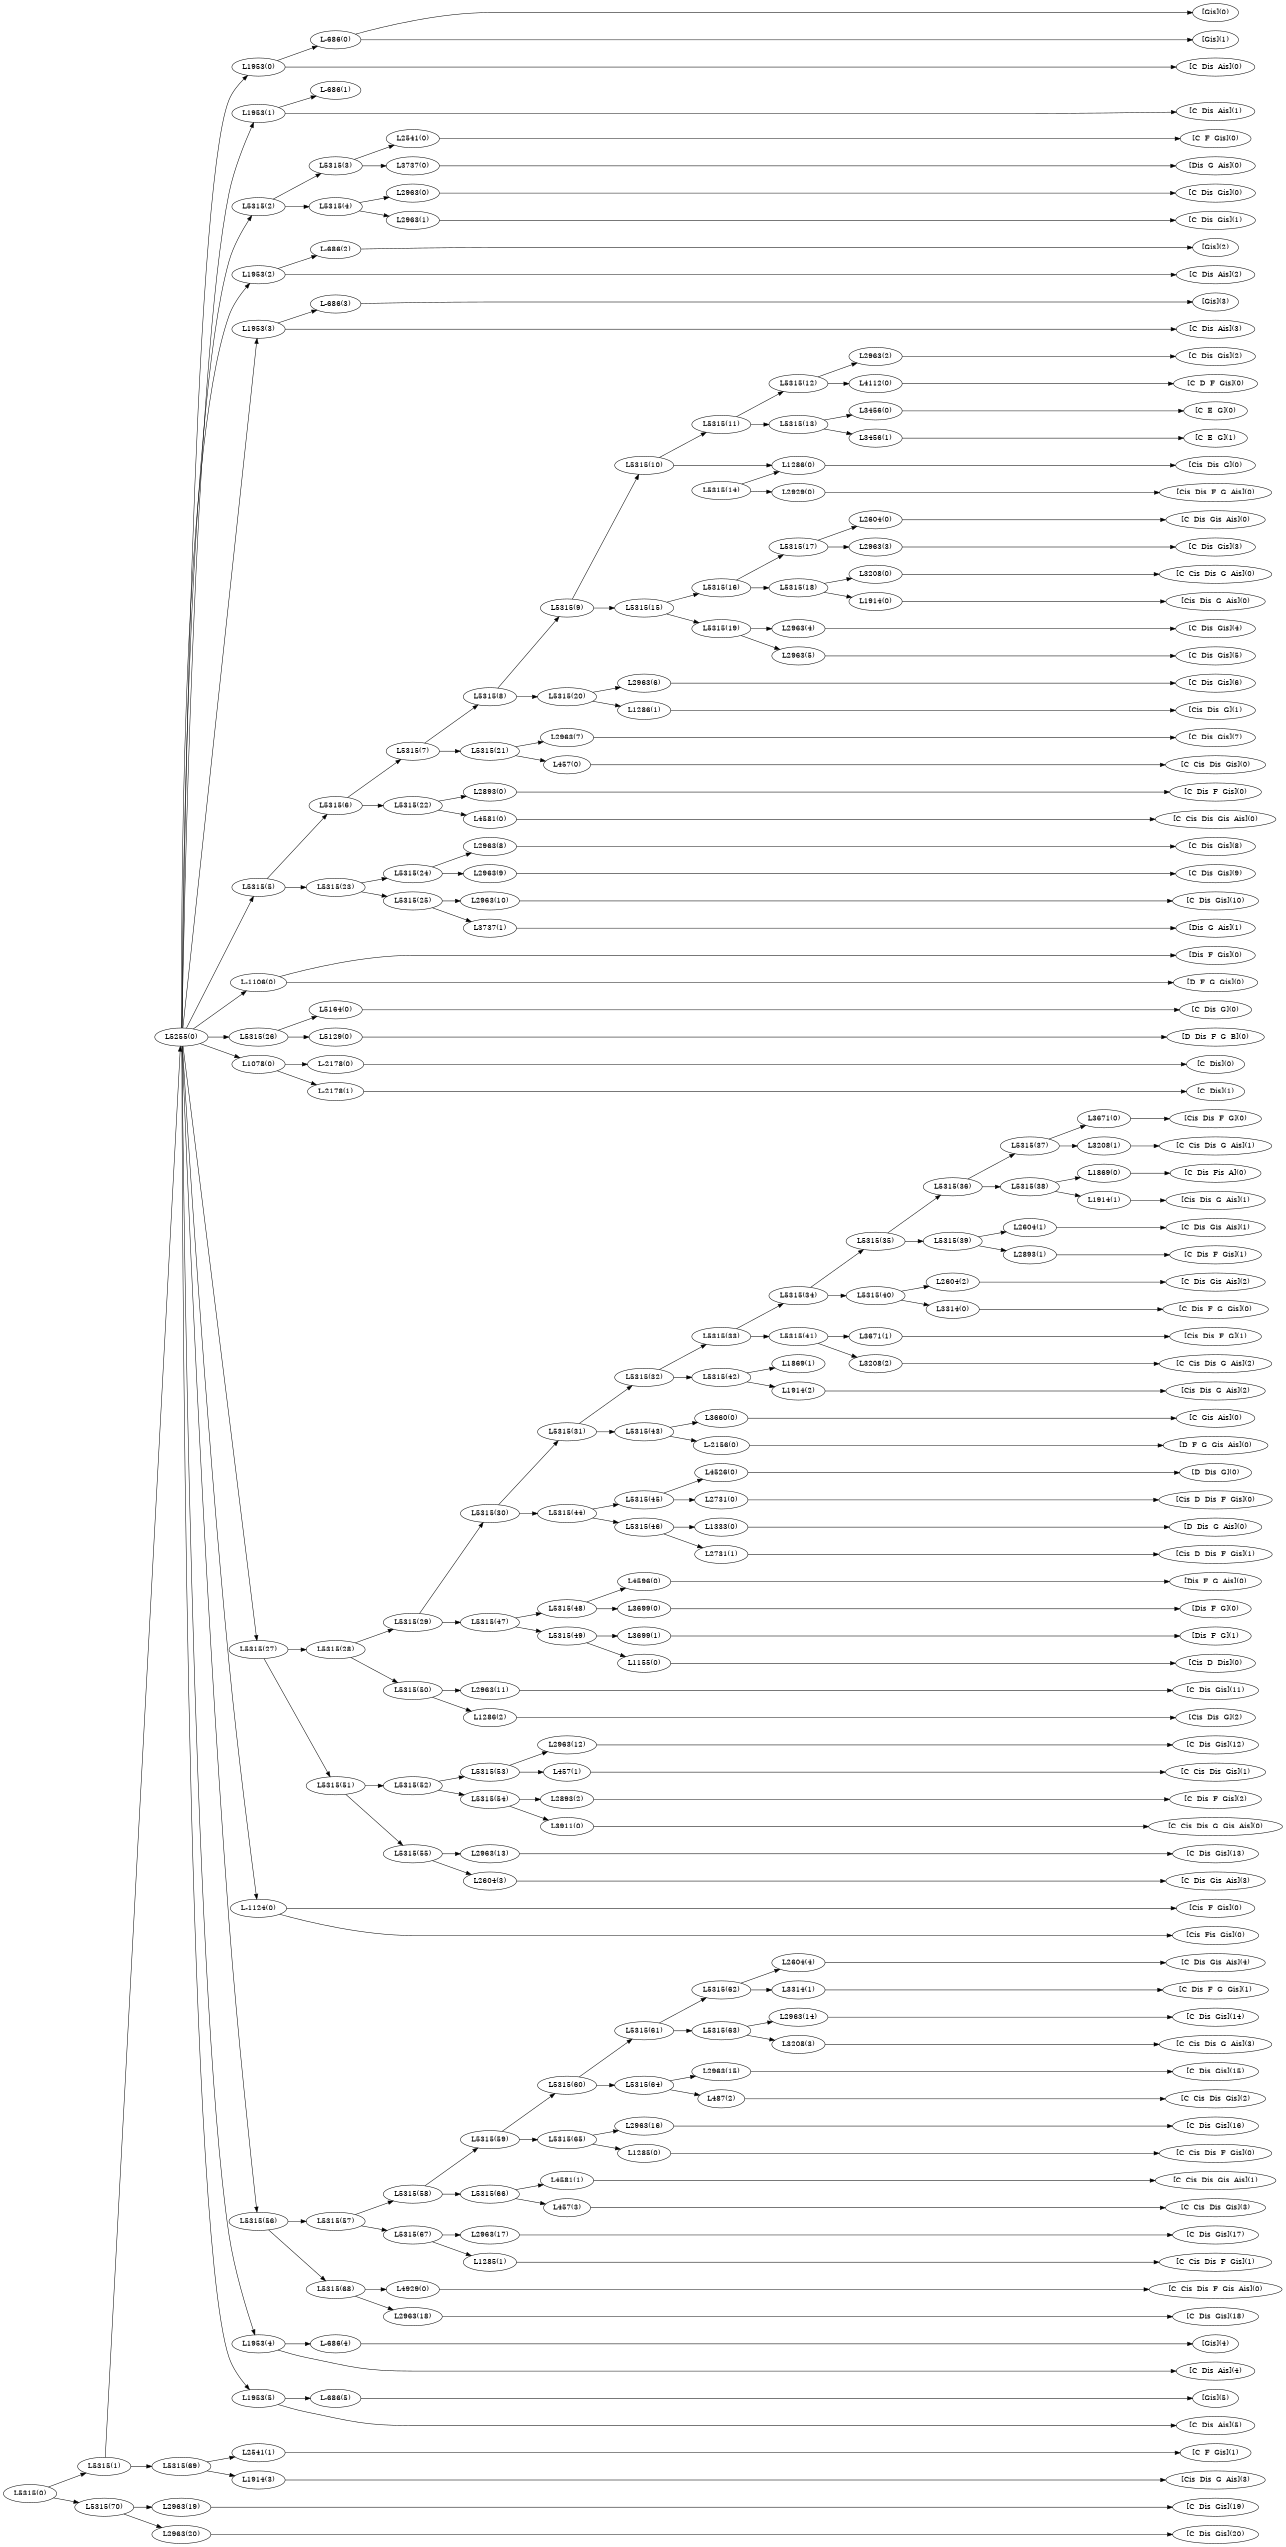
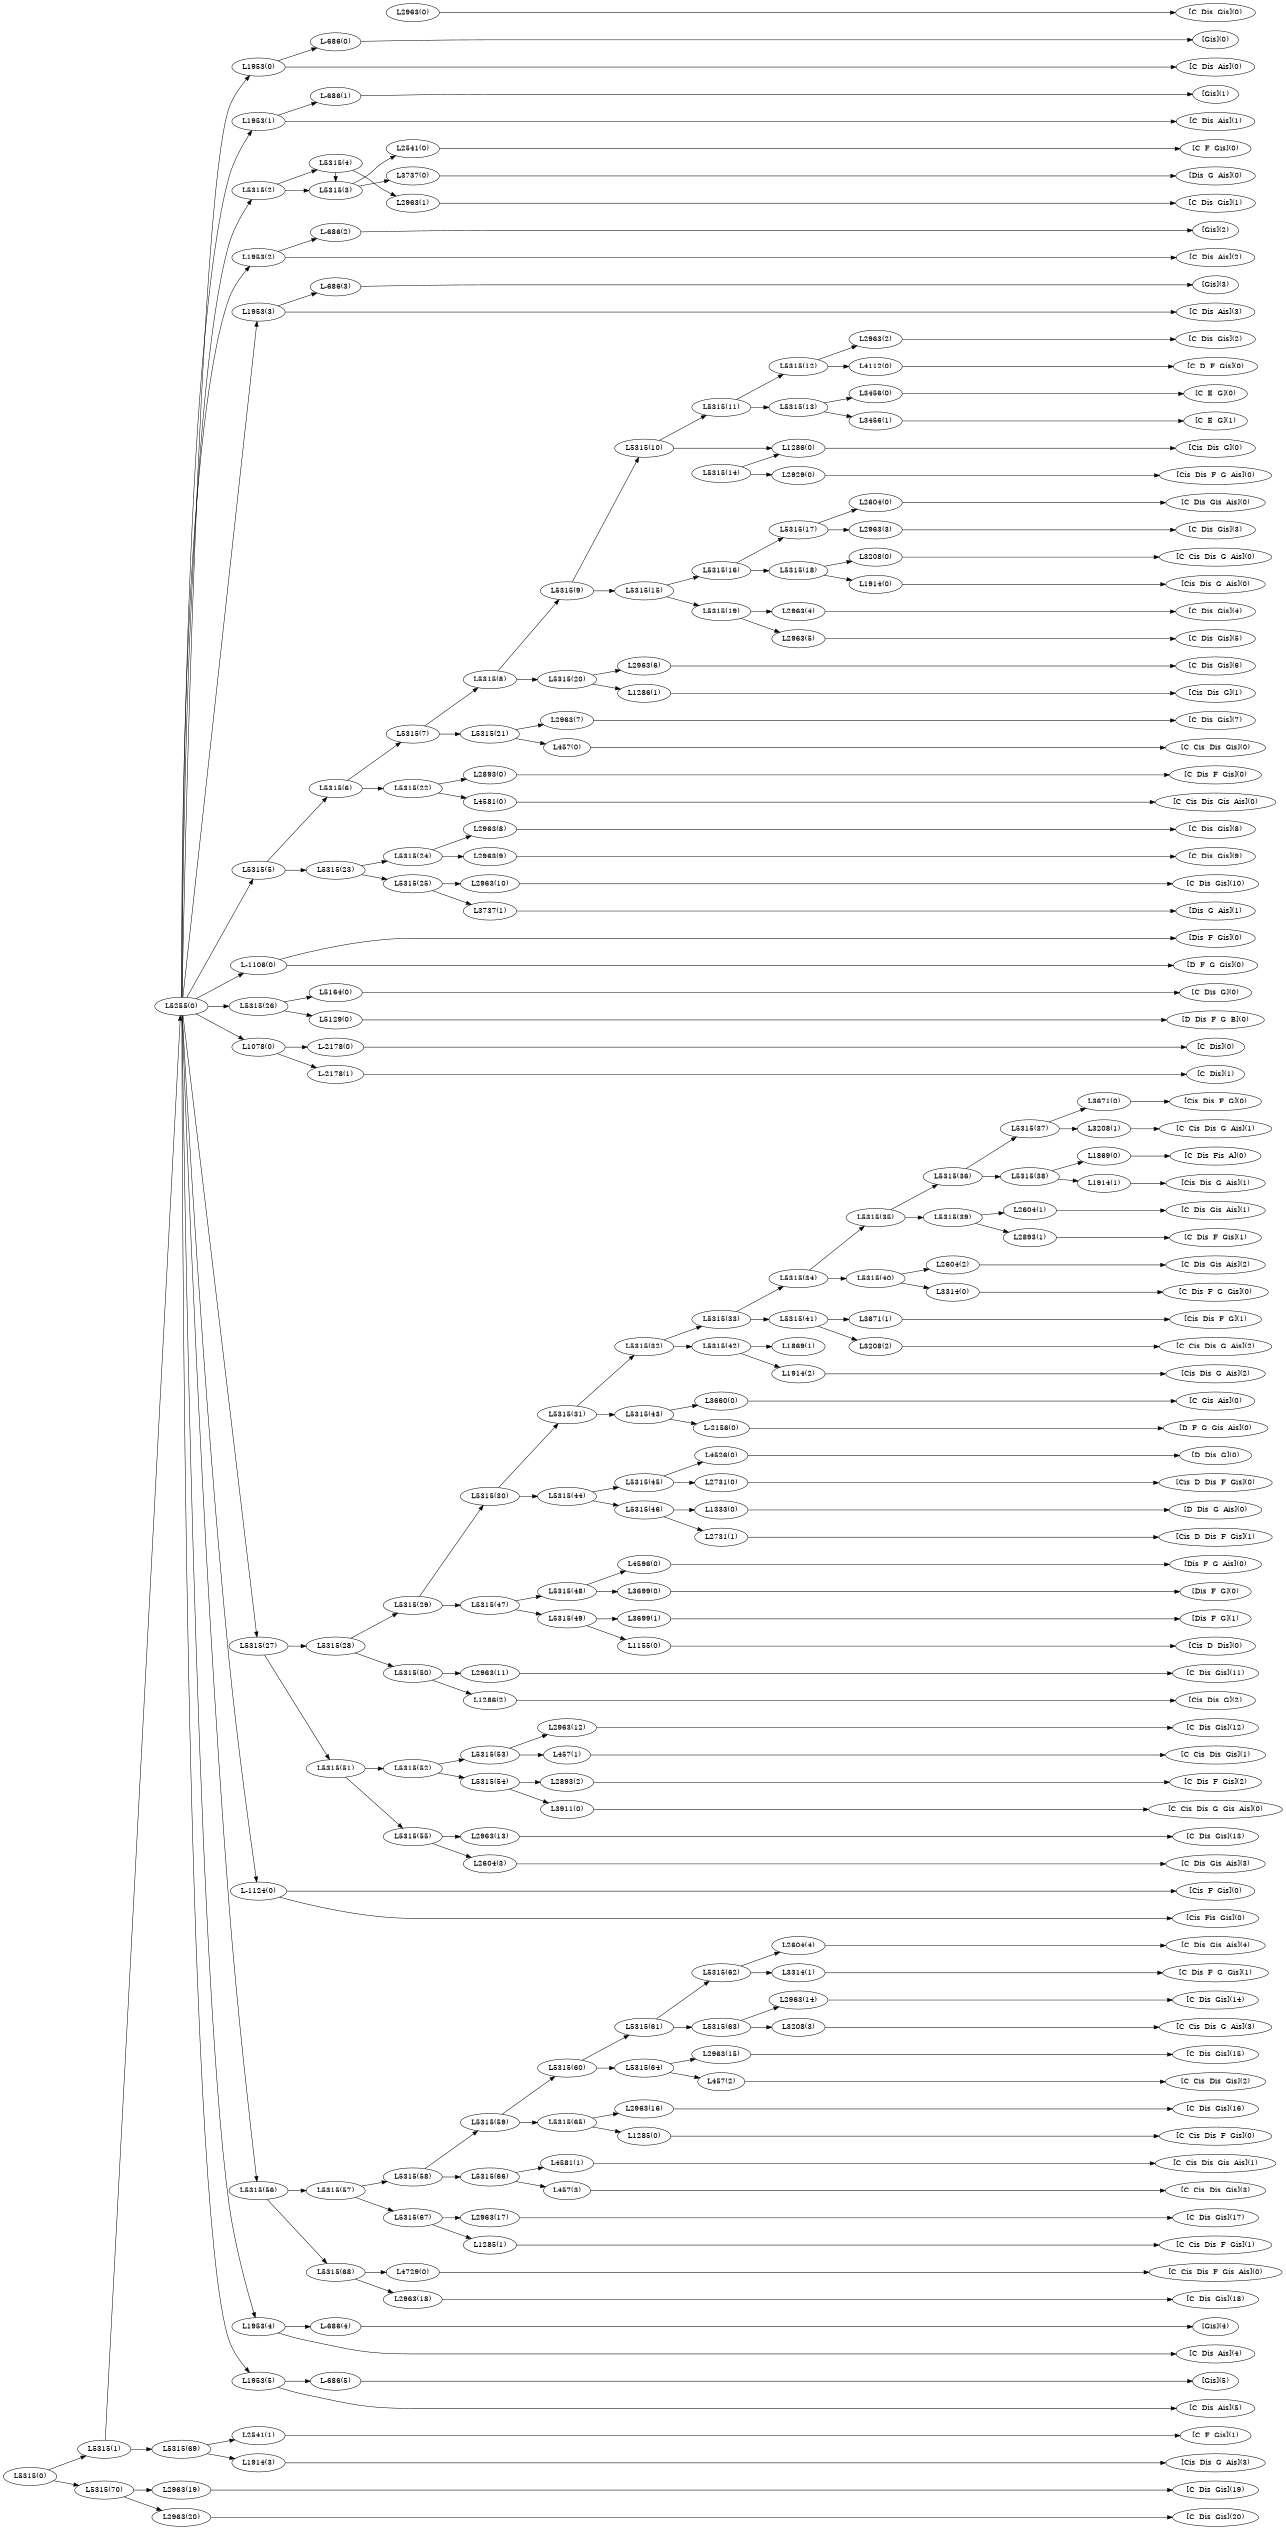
(774, 40) -> (774, 94)
(372, 200) -> (336, 174)
(721, 2099) -> (721, 2082)
(413, 2289) -> (413, 2272)
